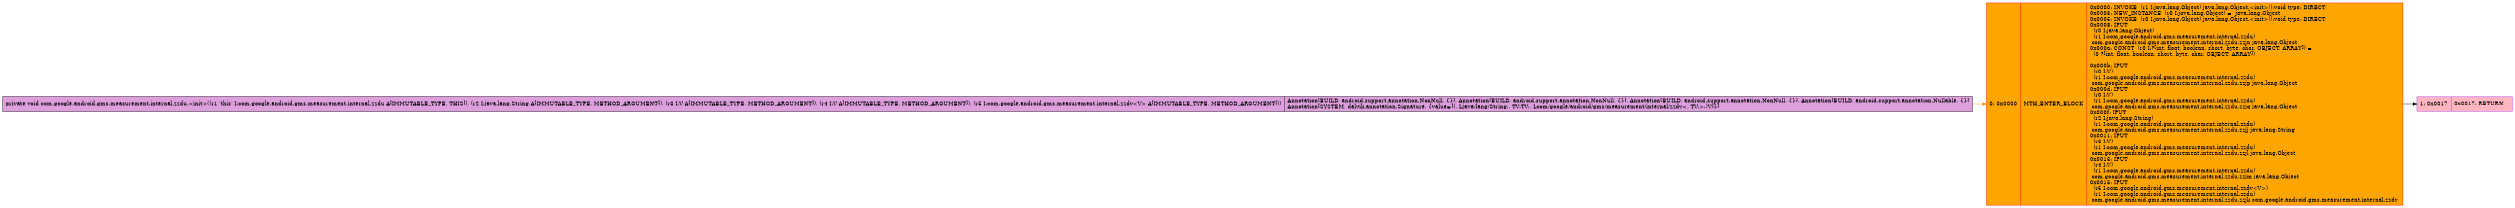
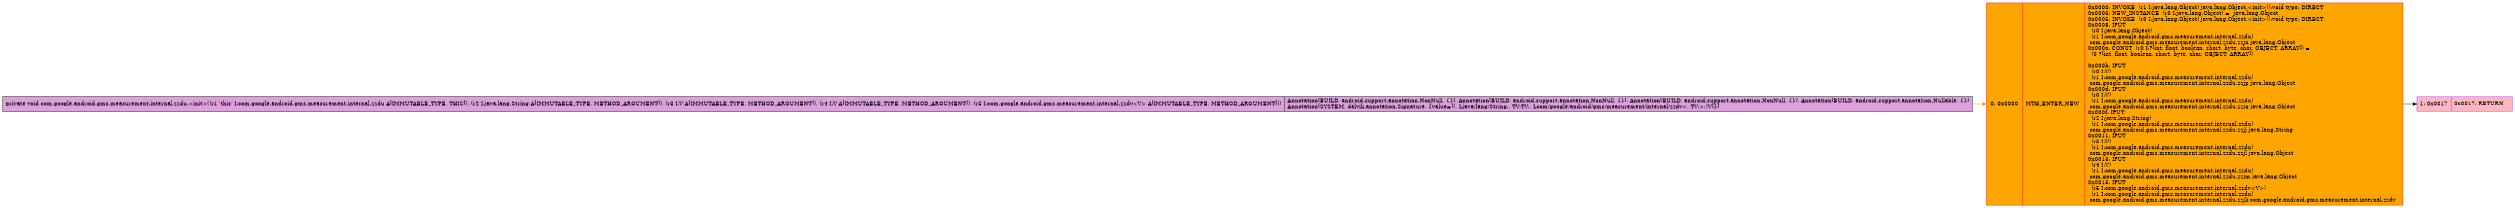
(2054, 104) -> (2053, 104)
